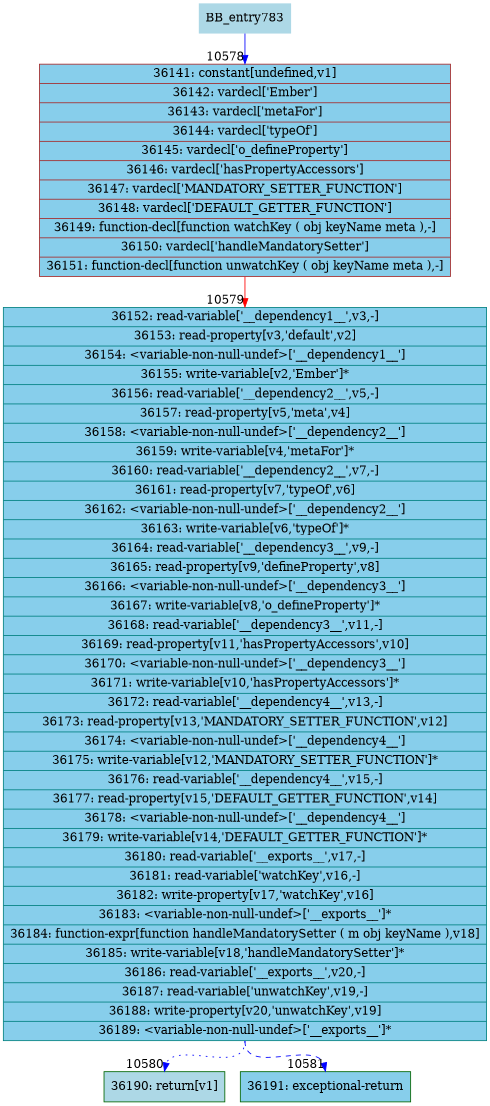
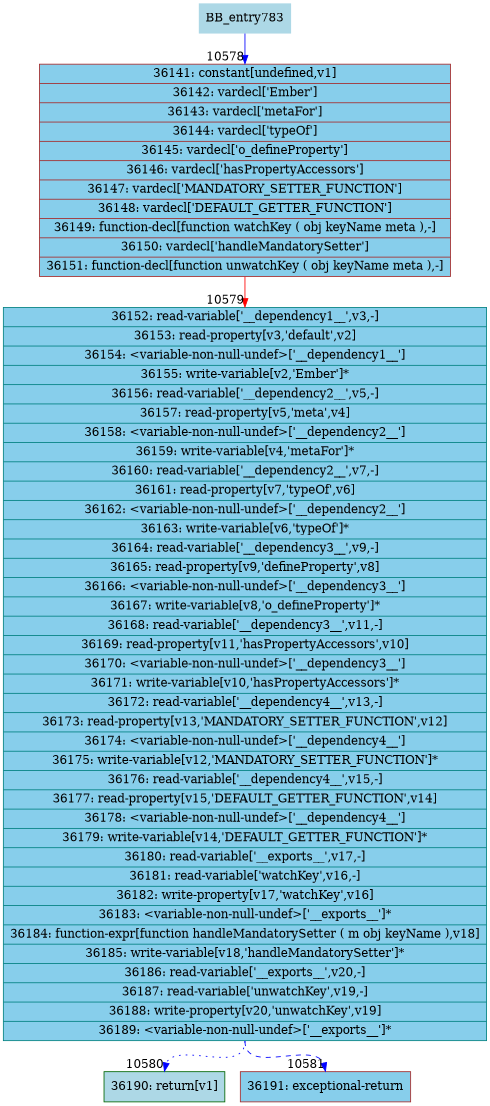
(325, 1087) -> (325, 1087)
